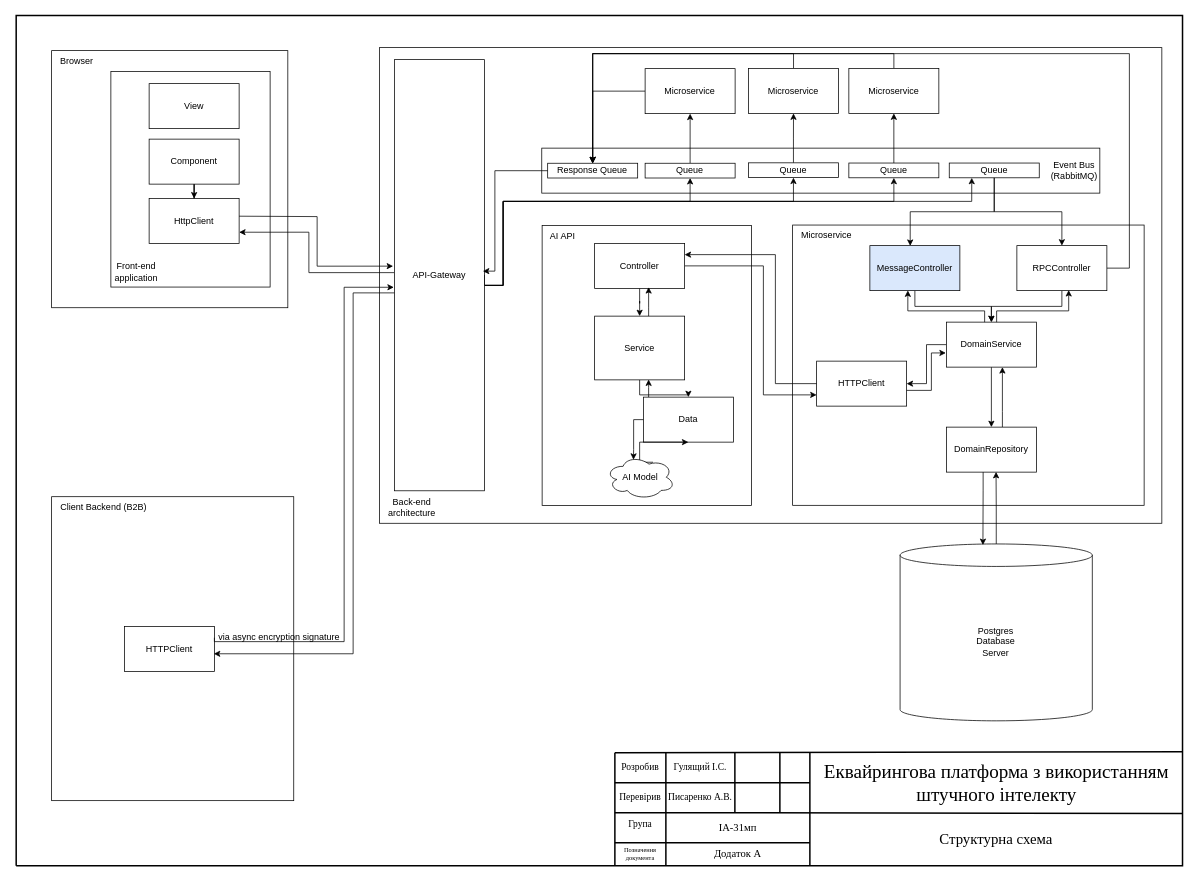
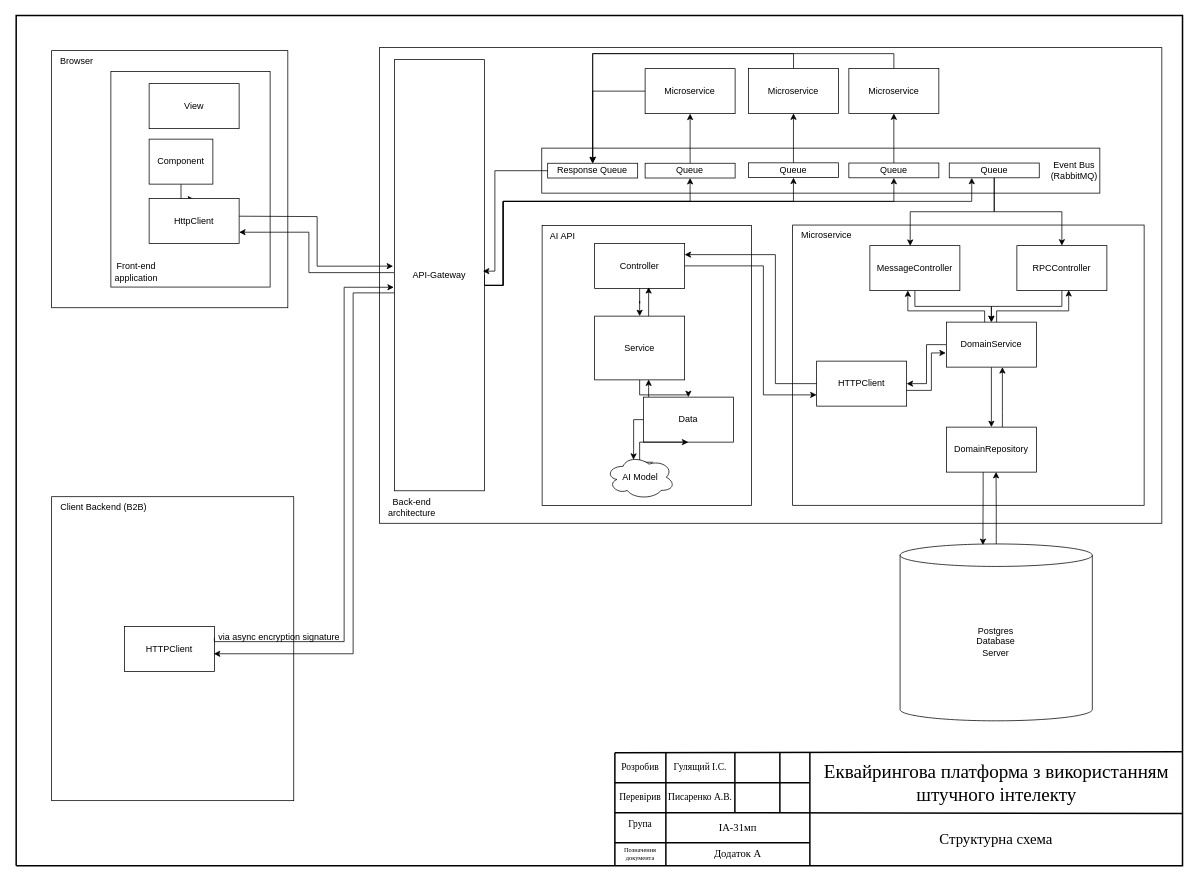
(1129, 55) -> none
(194, 162) -> (181, 162)
(915, 268) -> (915, 268)
